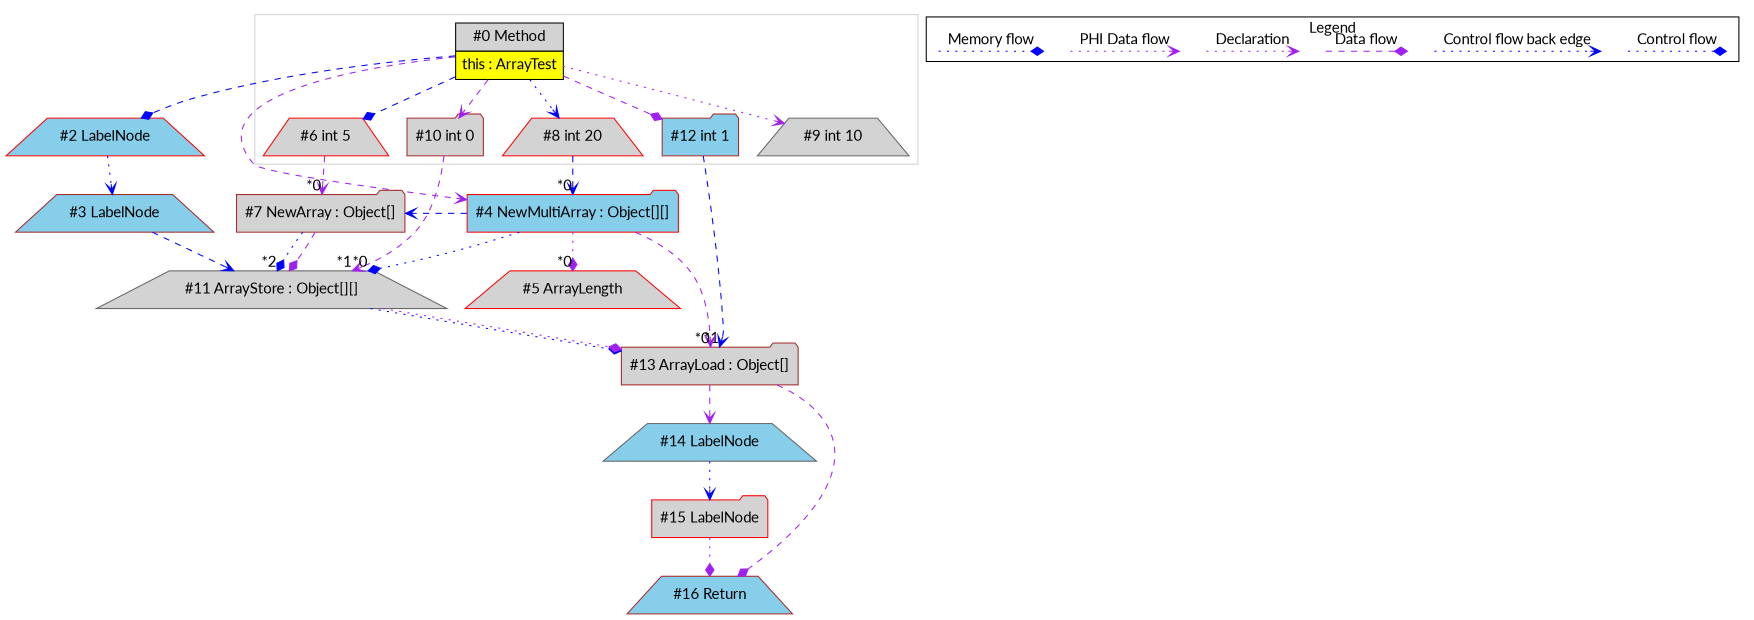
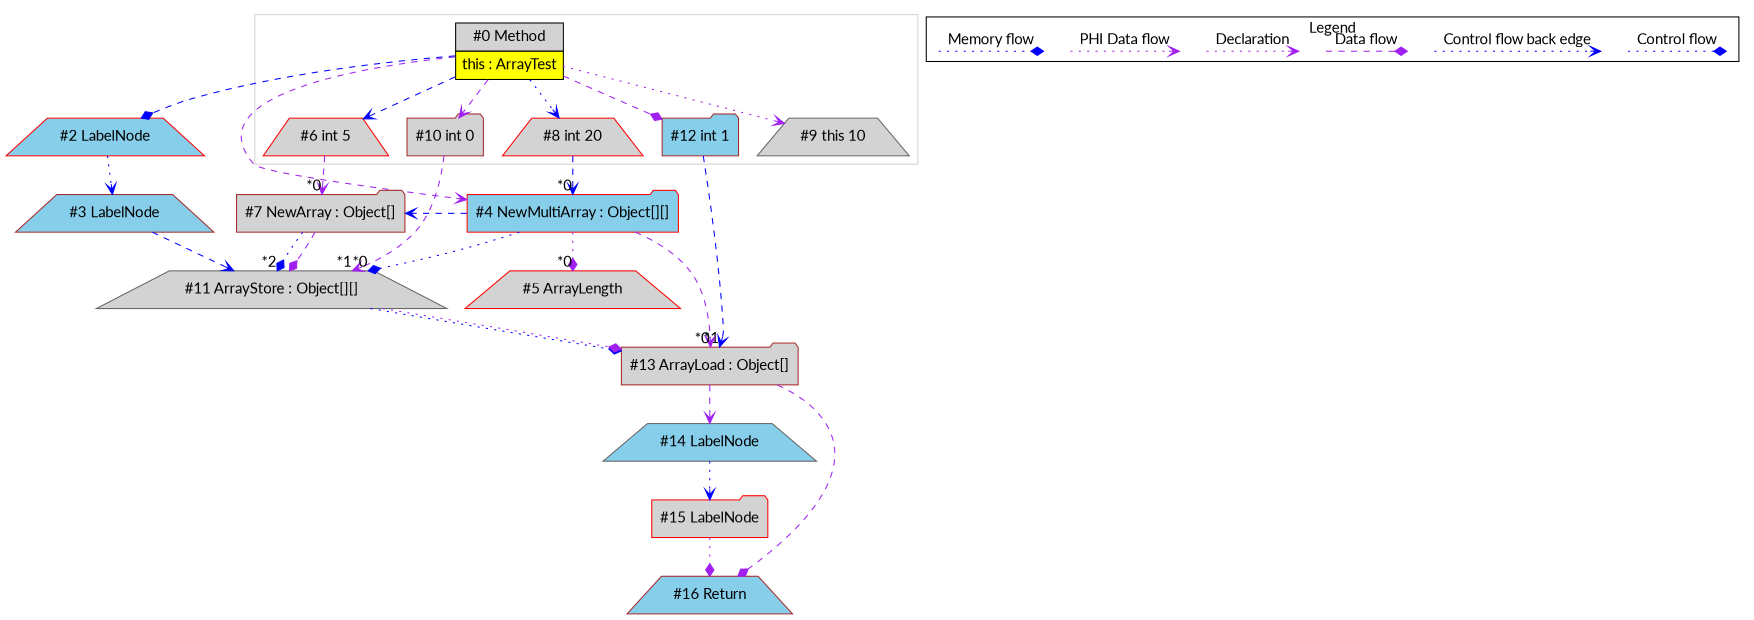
(414, 96) -> (414, 96)
(833, 137) -> (833, 137)
